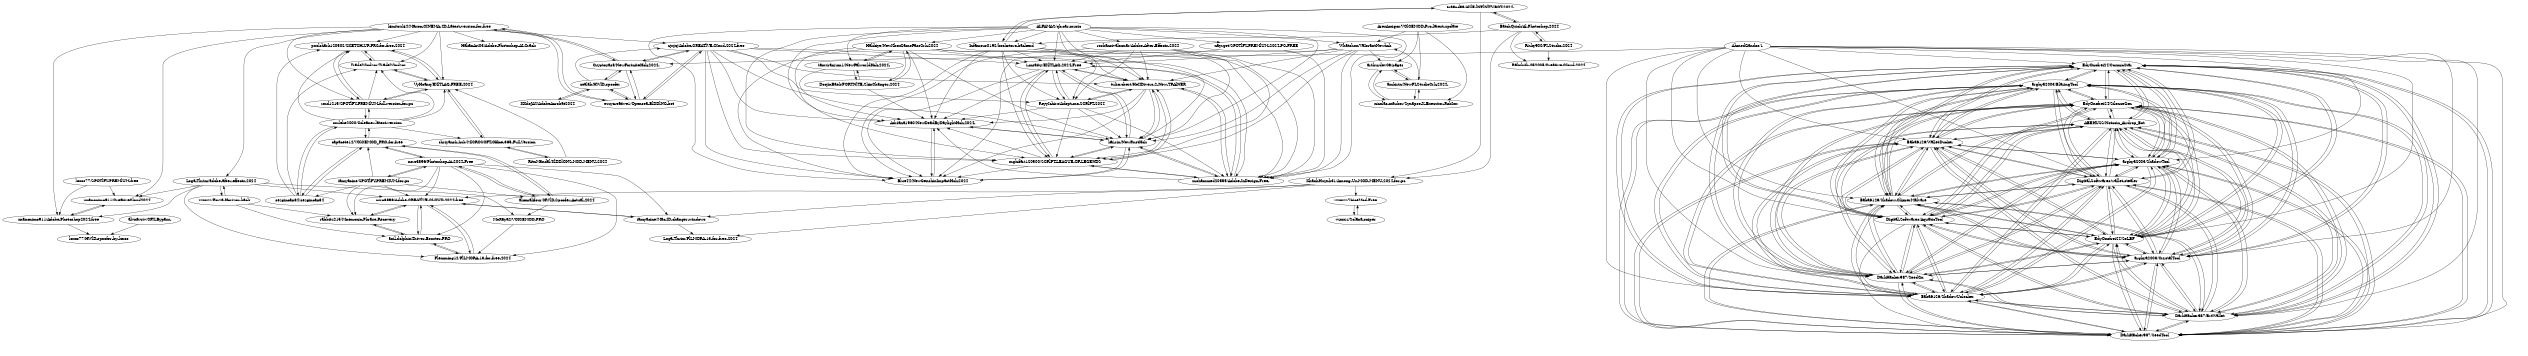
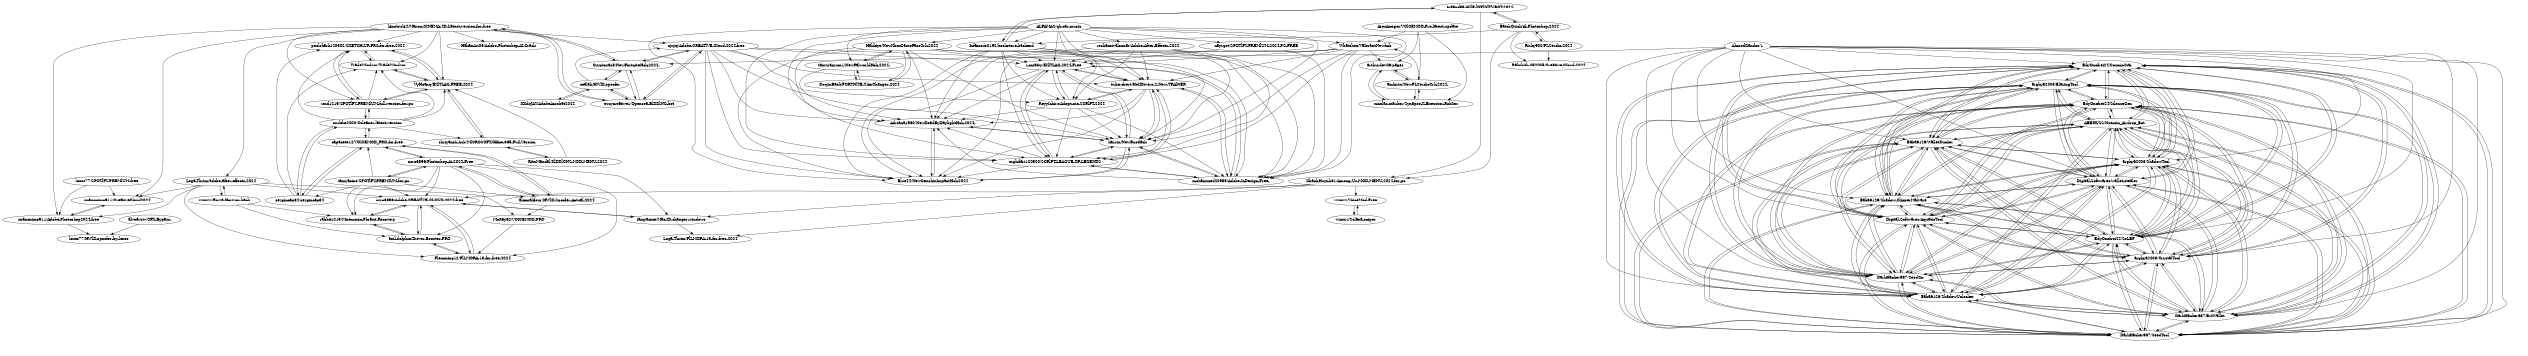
(896, 104) -> (1042, 54)
none -> (1897, 311)
